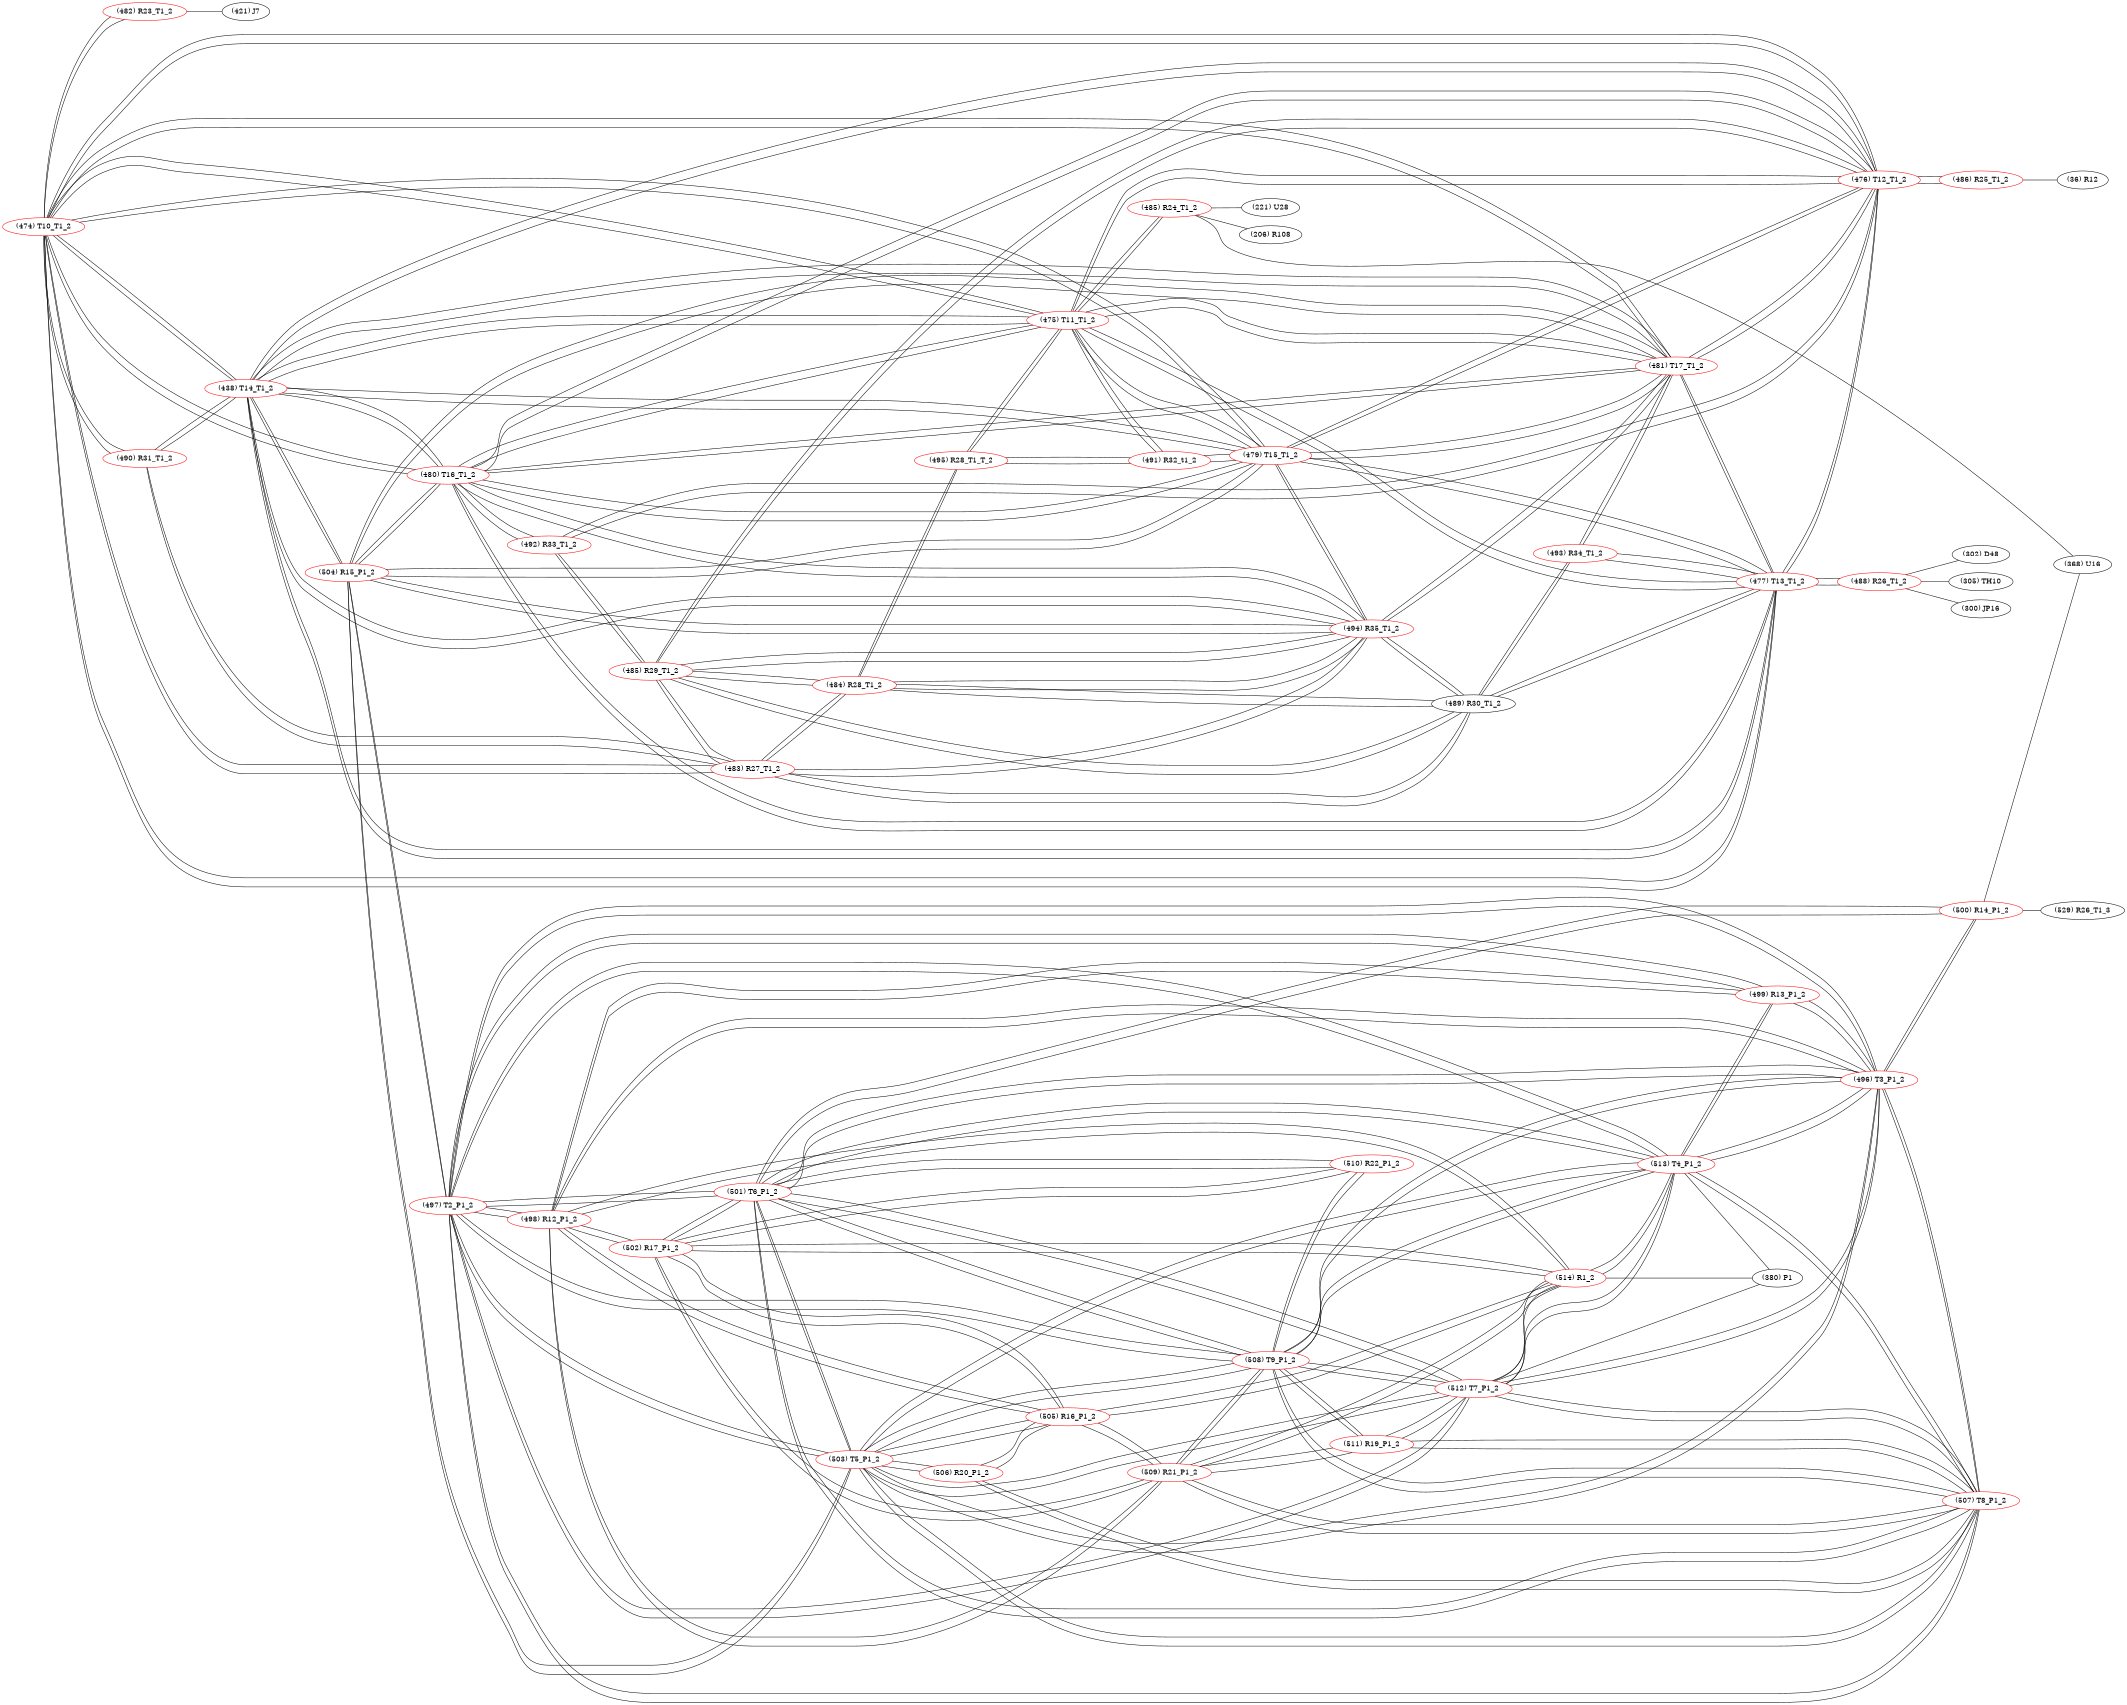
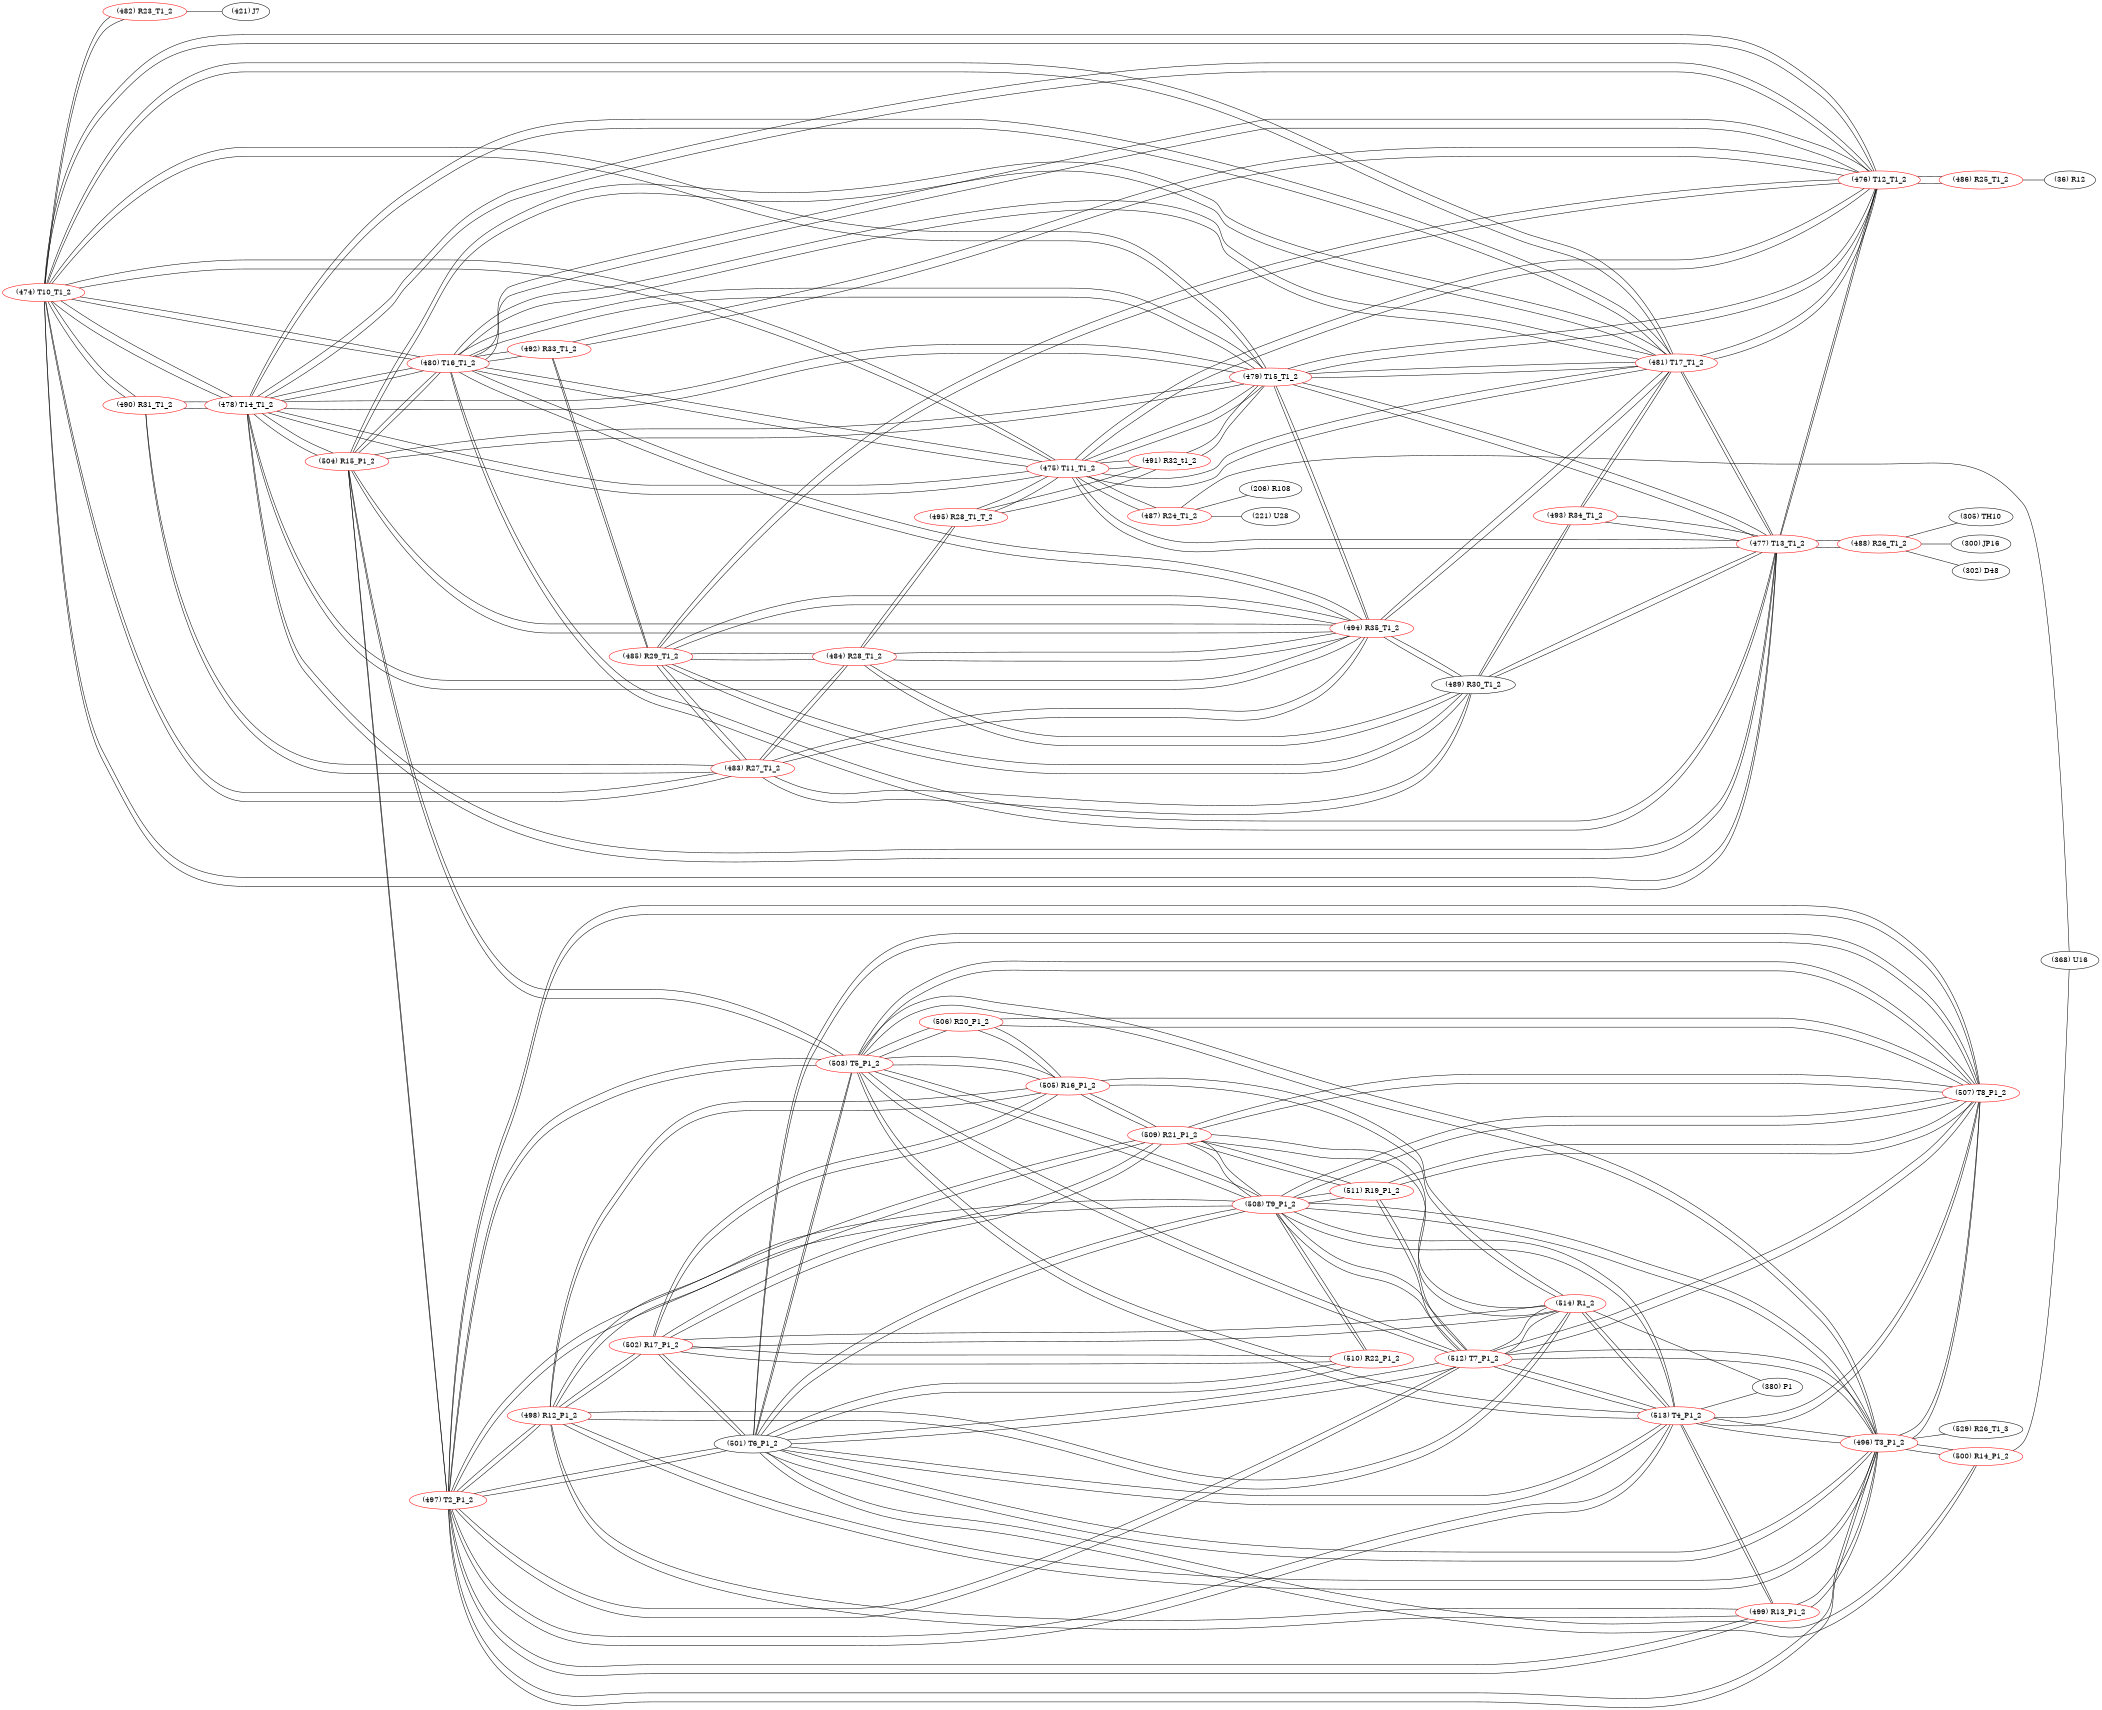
(1170, 208) -> (1170, 516)
(246, 389) -> (246, 405)
(2032, 911) -> (1929, 1436)
(753, 1192) -> (753, 1444)
(1627, 1333) -> none
